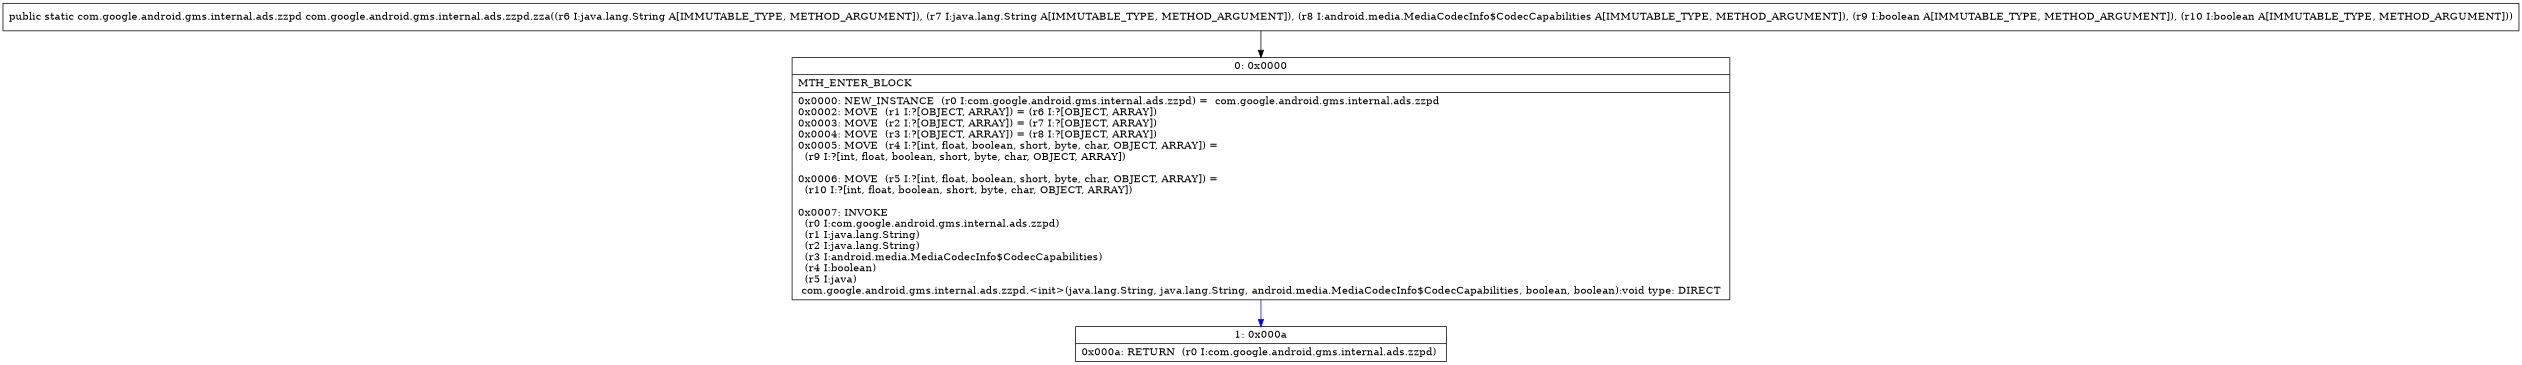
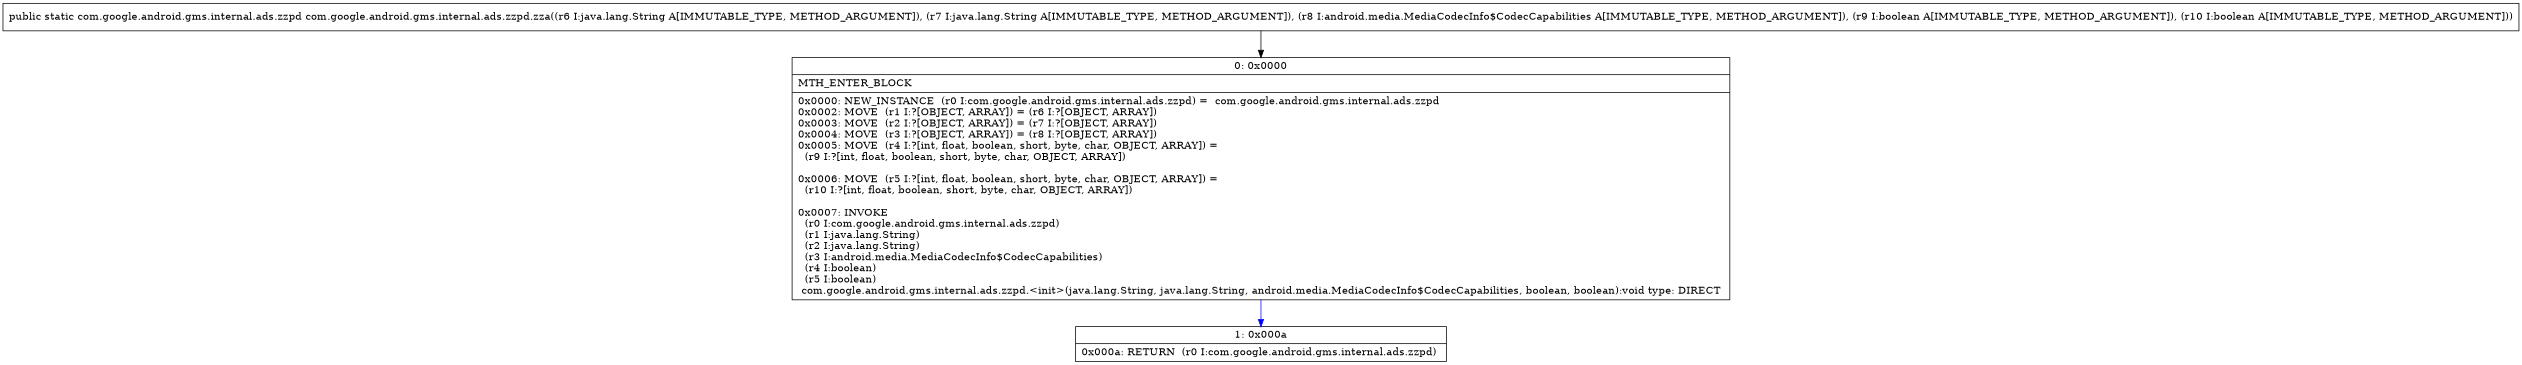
(827, 279) -> (837, 279)
